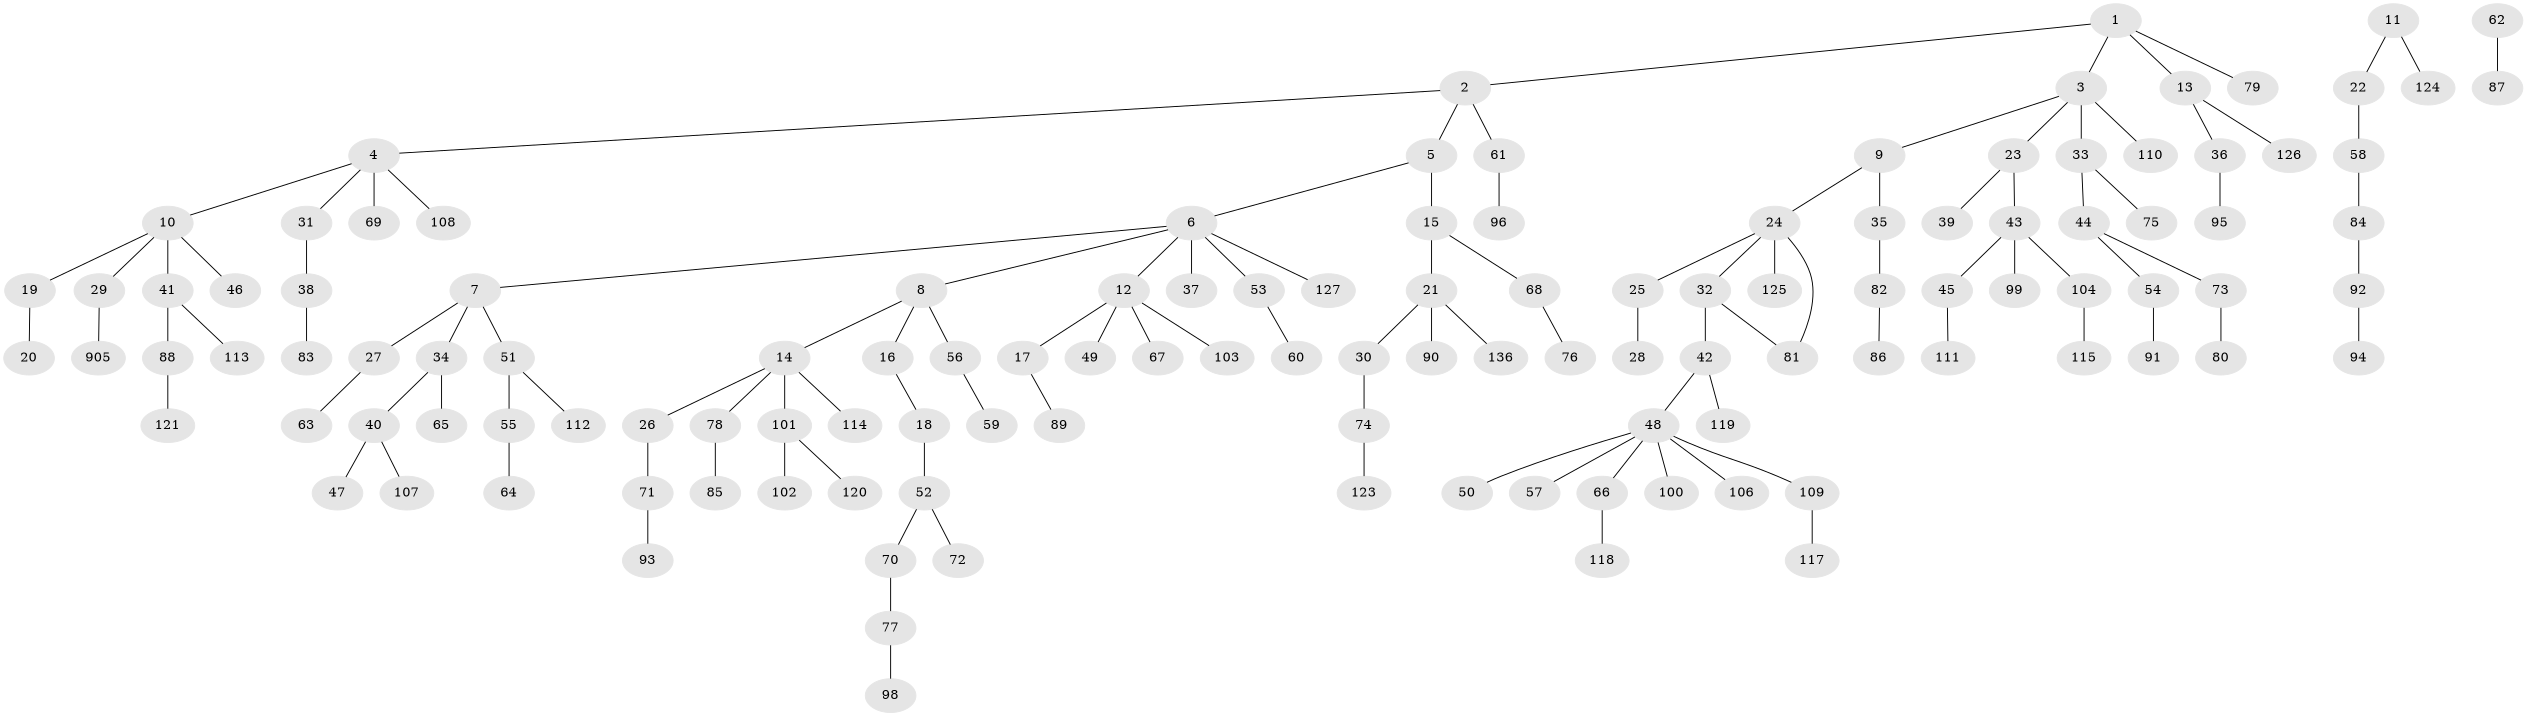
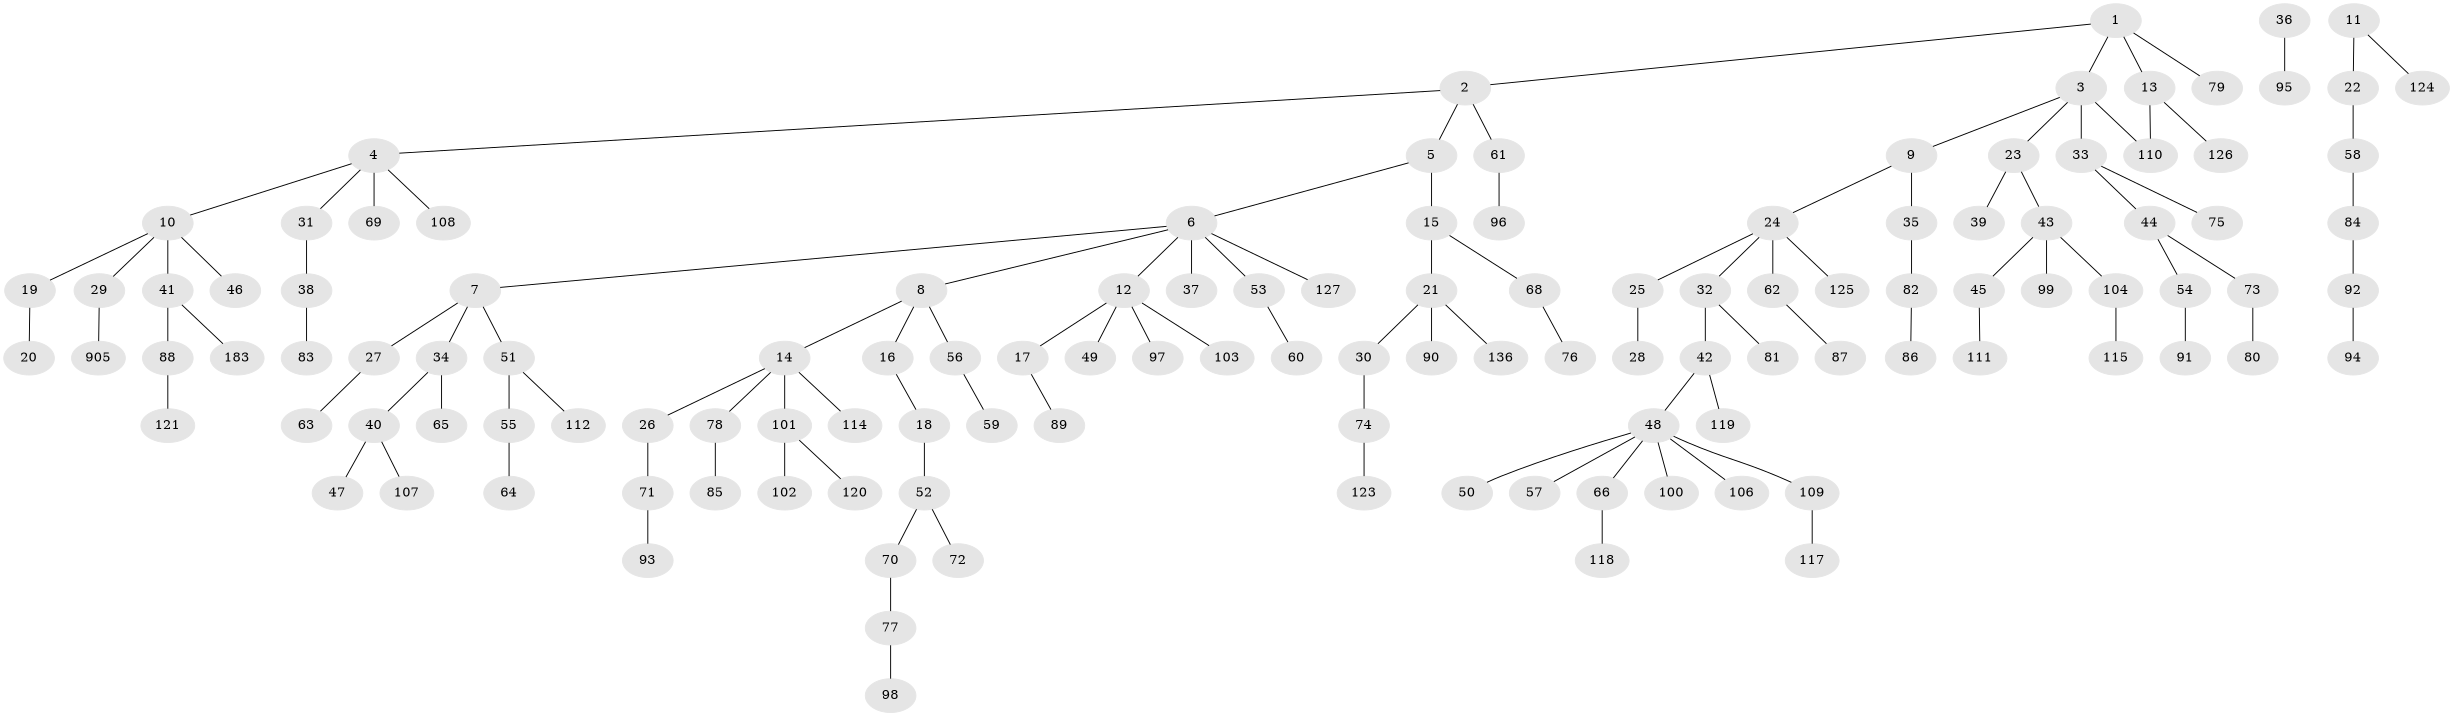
(2203, 122) -> (2150, 122)
(1813, 287) -> (1773, 257)
(237, 358) -> (237, 358)
(1158, 358) -> (1158, 358)
